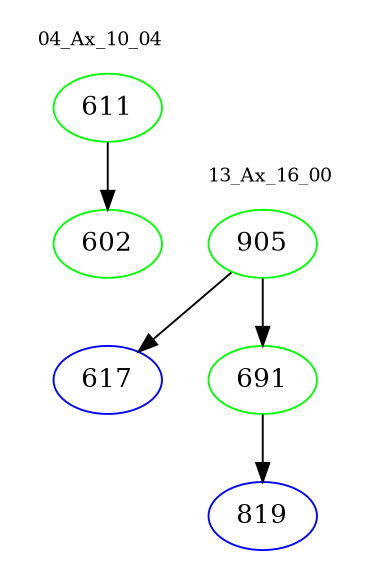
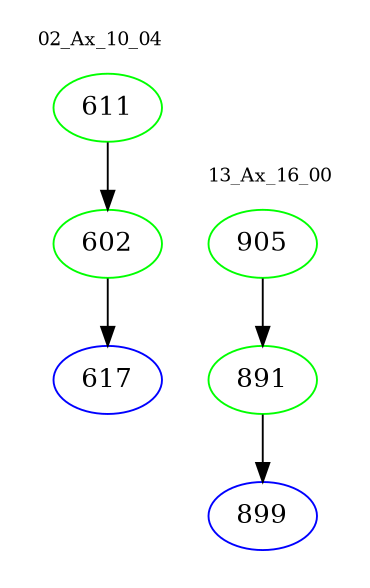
(100, 41) -> (100, 41)
(206, 294) -> (108, 303)
(263, 380) -> (263, 380)
(263, 516) -> (263, 516)
